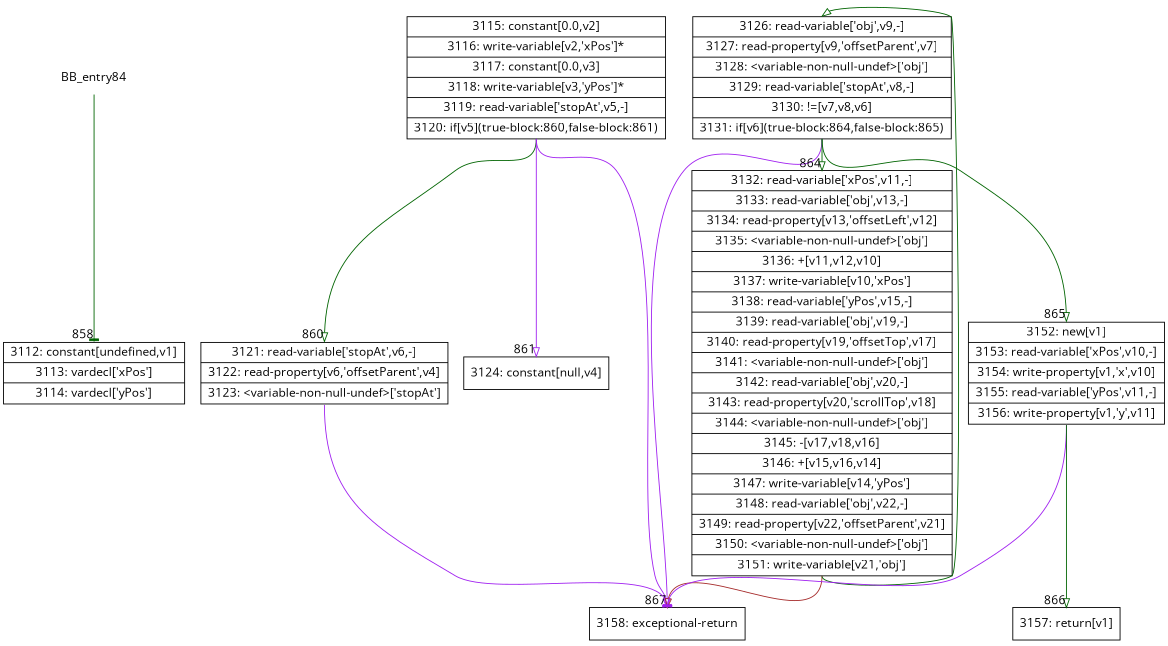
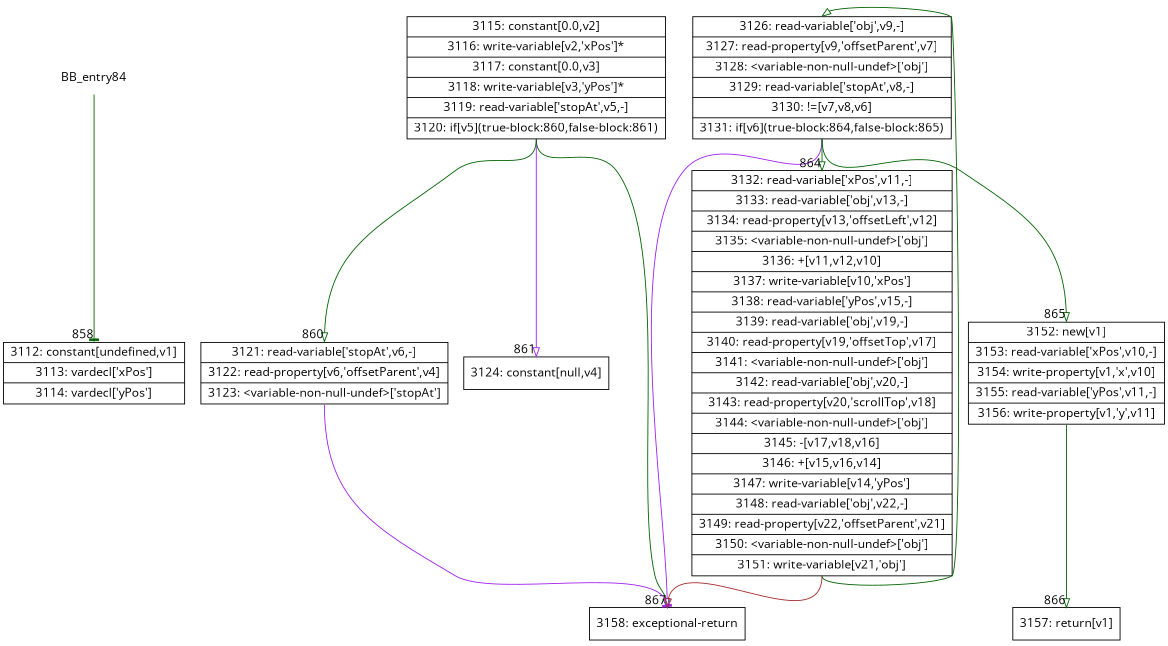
(646, 296) -> (646, 296)
(968, 571) -> none
